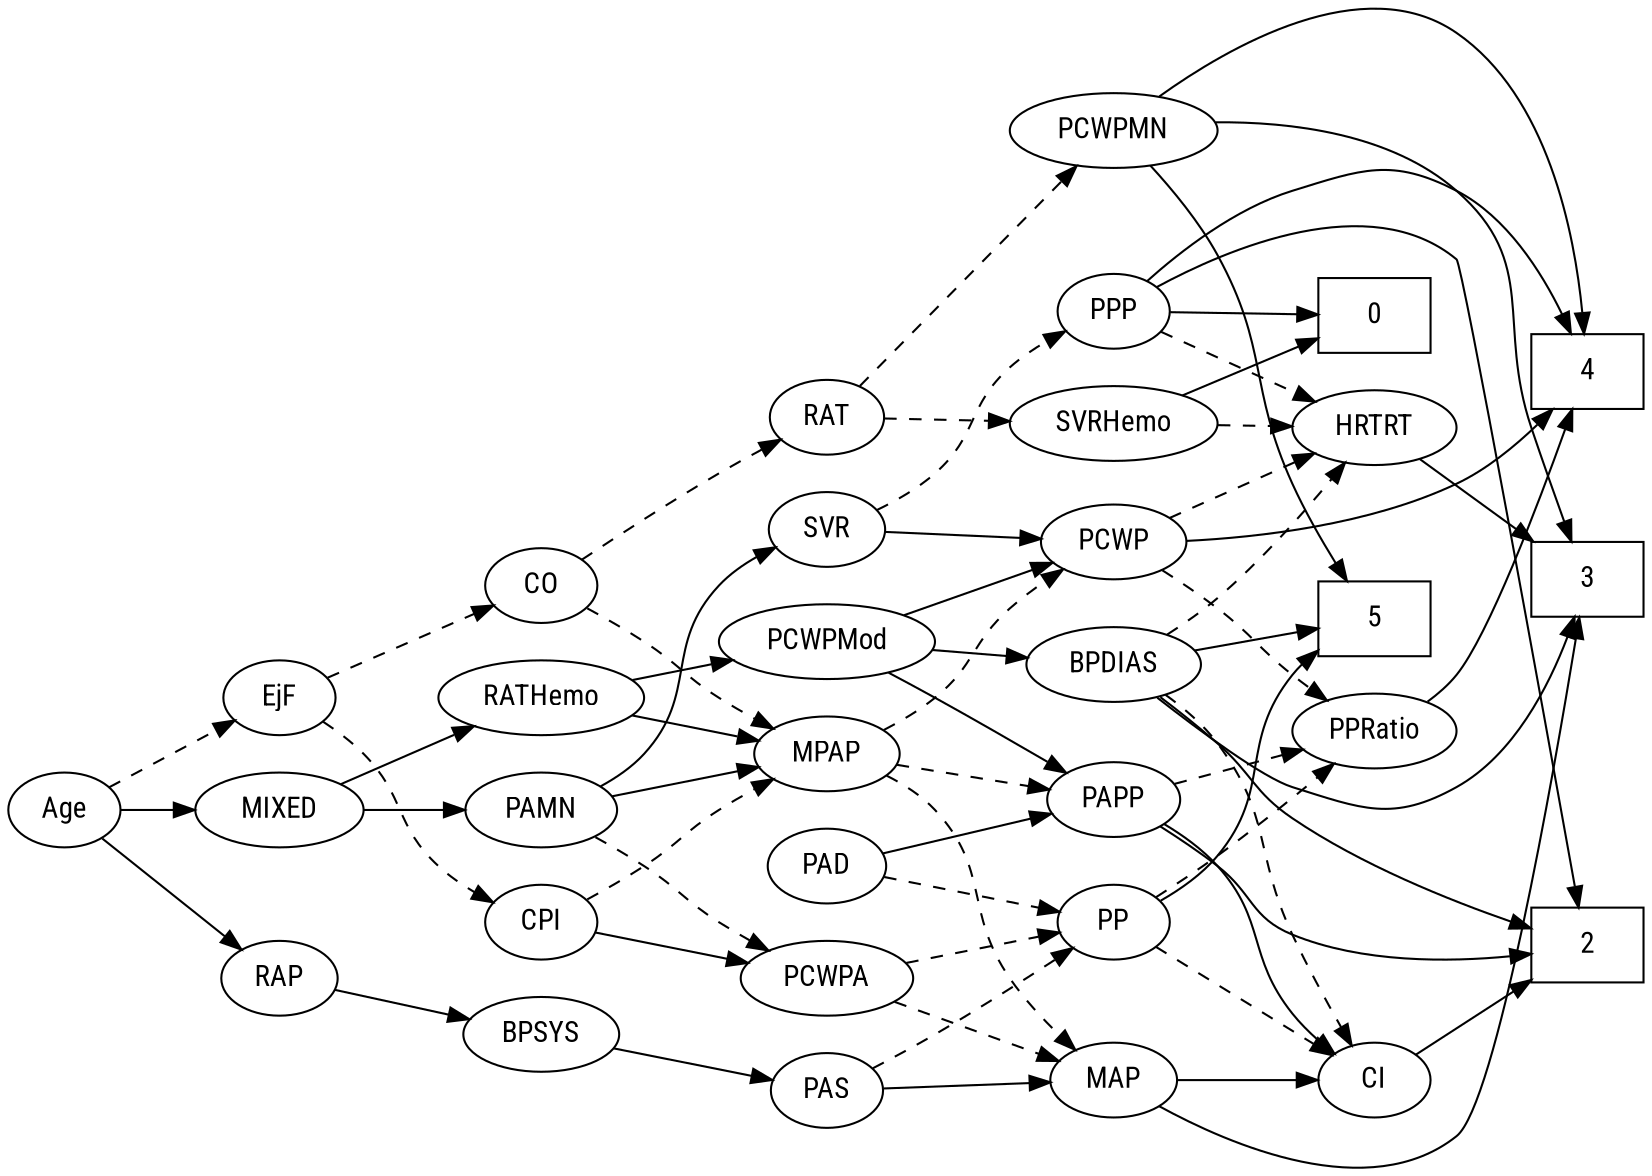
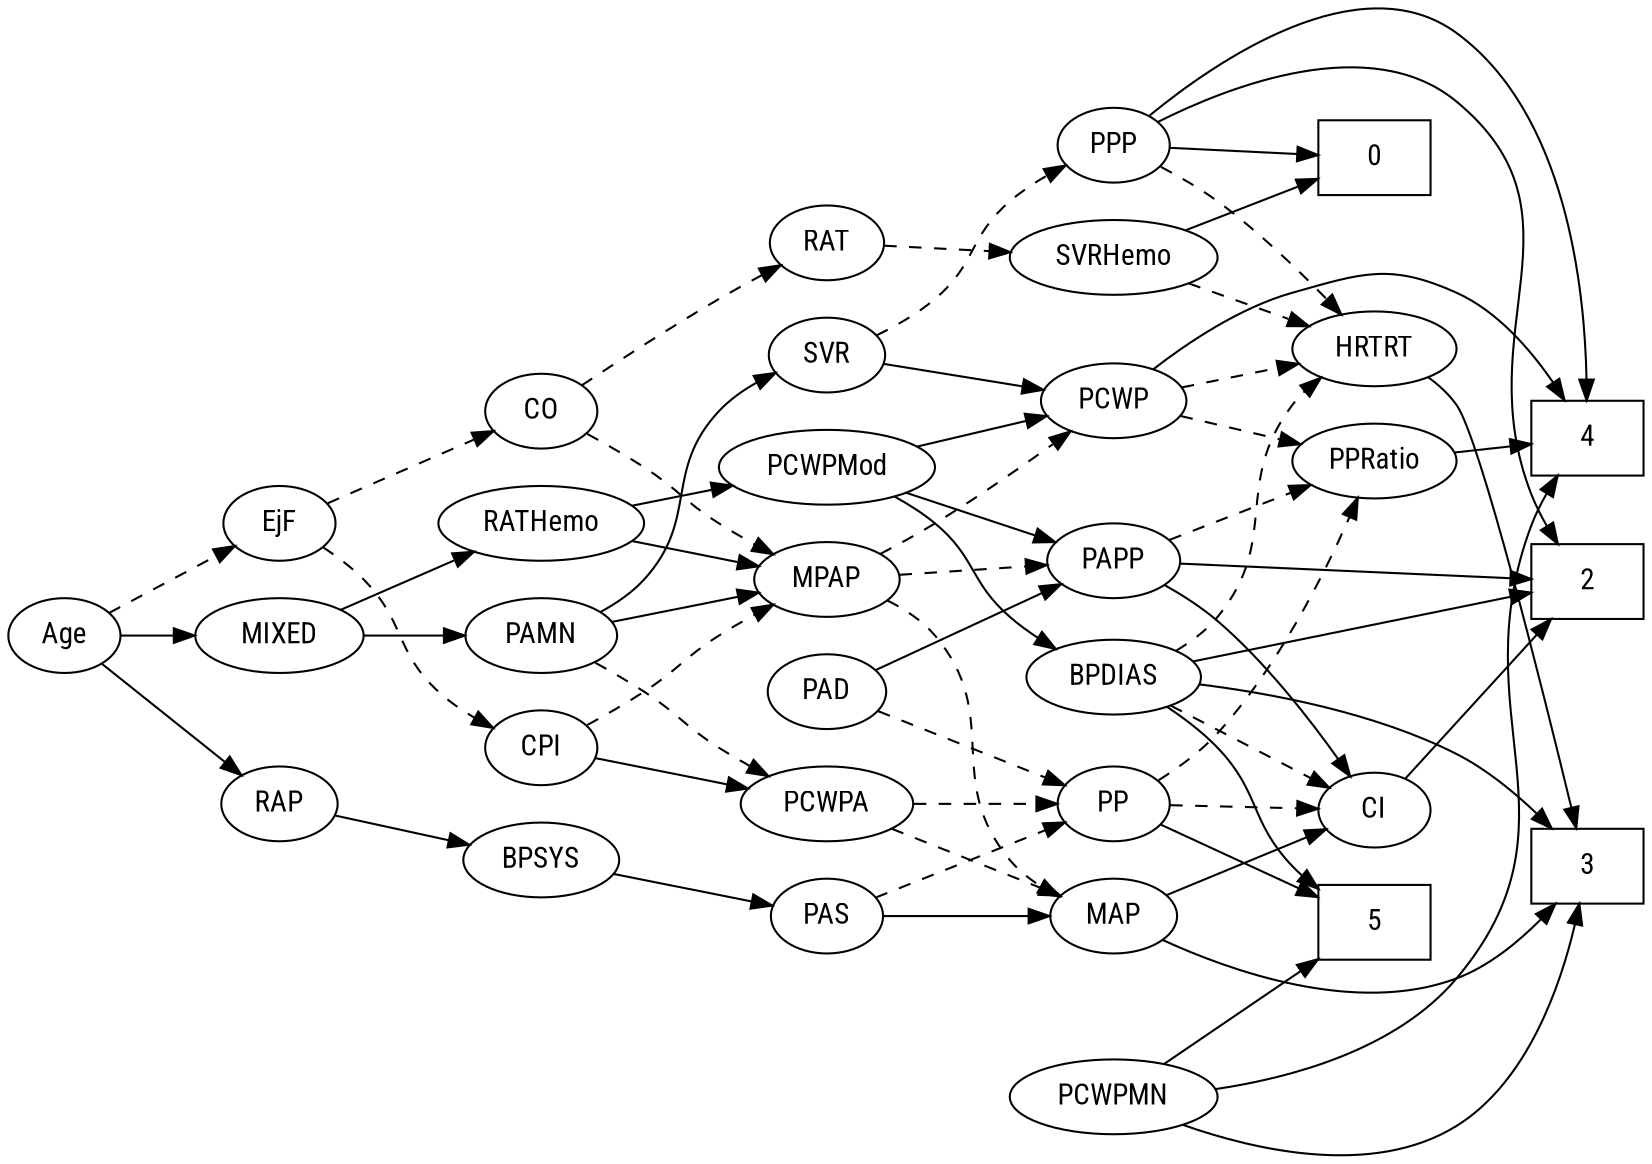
(961, 284) -> none
